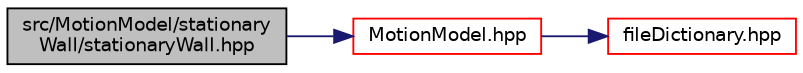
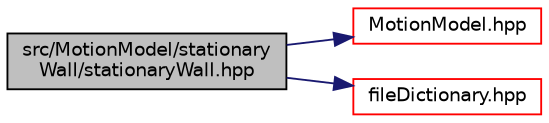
(565, 36) -> (310, 81)
